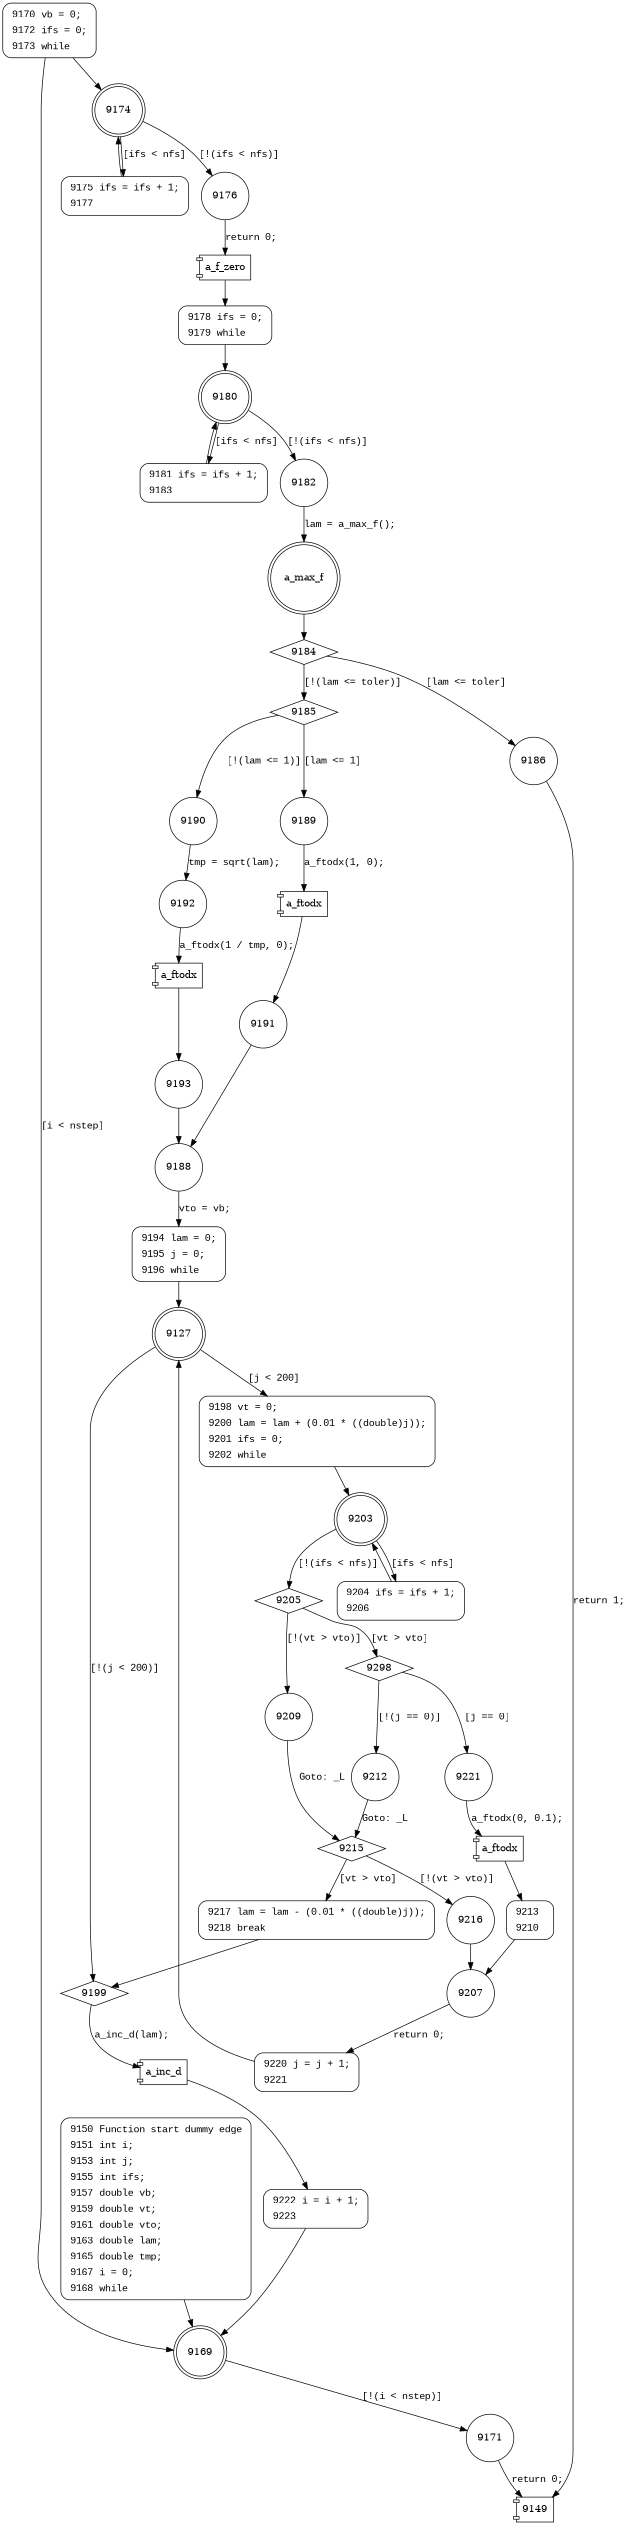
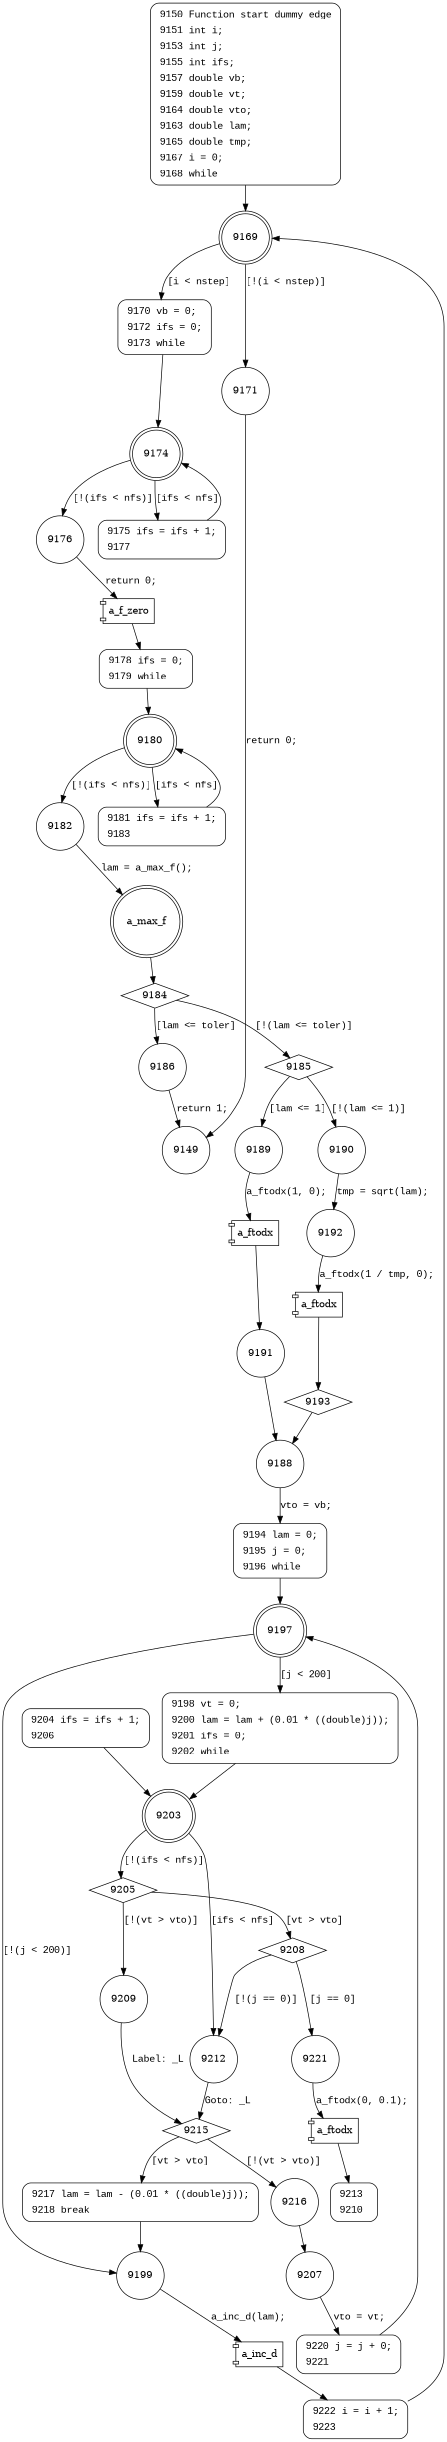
(179, 1084) -> (318, 1402)
(41, 1244) -> (183, 261)
(179, 1334) -> (280, 1631)
(386, 1557) -> (211, 1928)
(379, 1668) -> (293, 1950)
(322, 1777) -> (158, 2059)
(502, 1954) -> none
(94, 1993) -> (140, 2276)
(419, 2035) -> (359, 2317)
(322, 2064) -> (363, 2346)
(82, 2225) -> (172, 110)
(535, 2510) -> (186, 1150)
